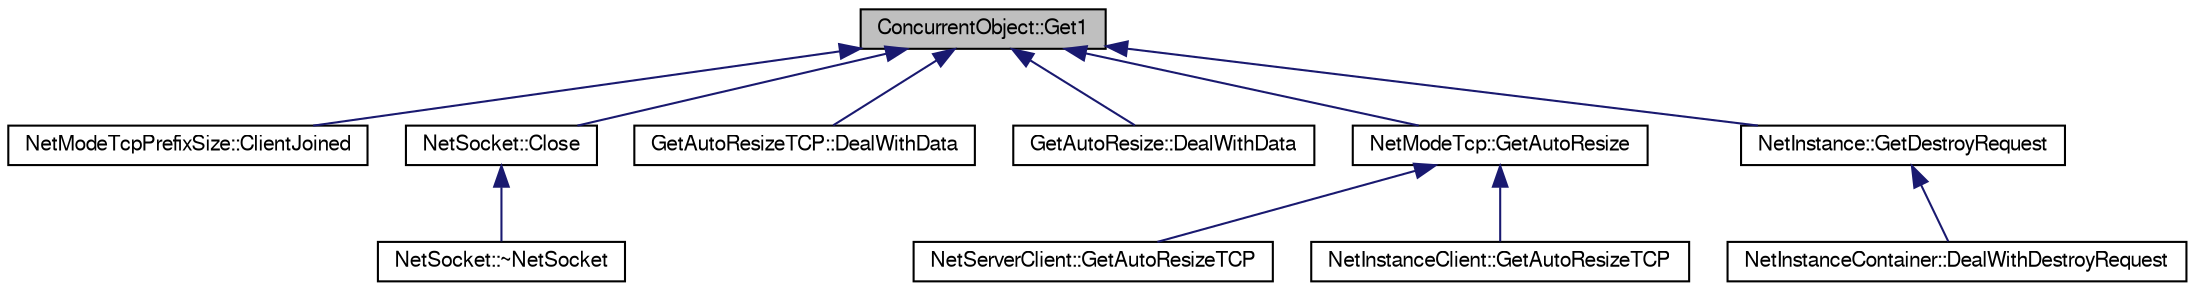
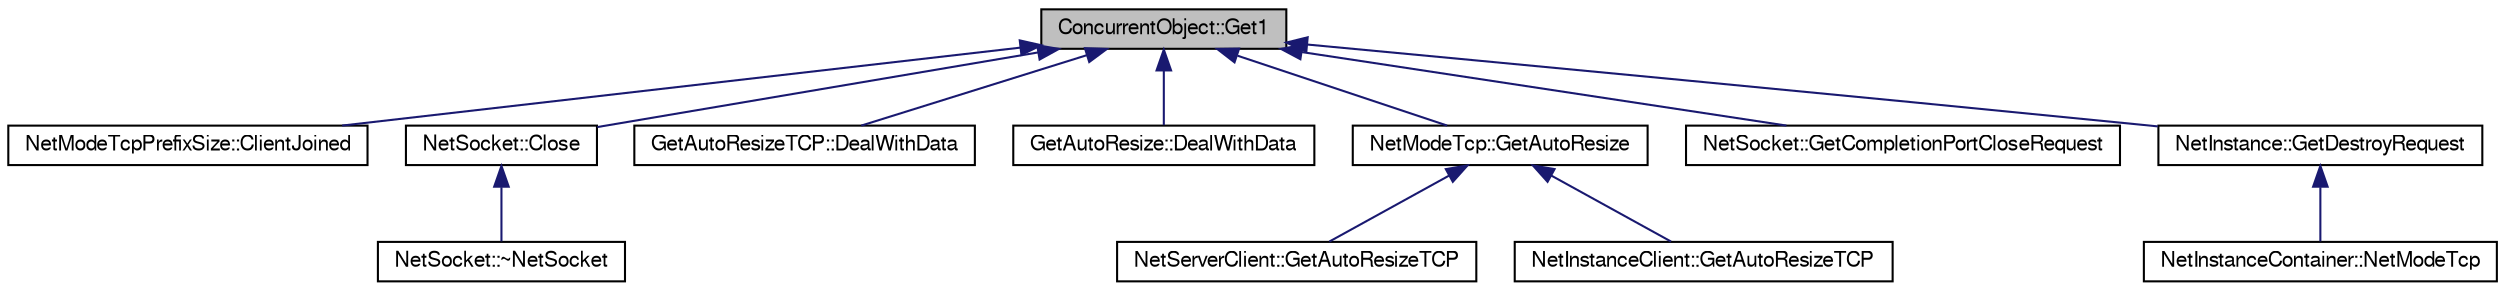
none -> (1903, 145)
(1957, 262) -> (2320, 262)
